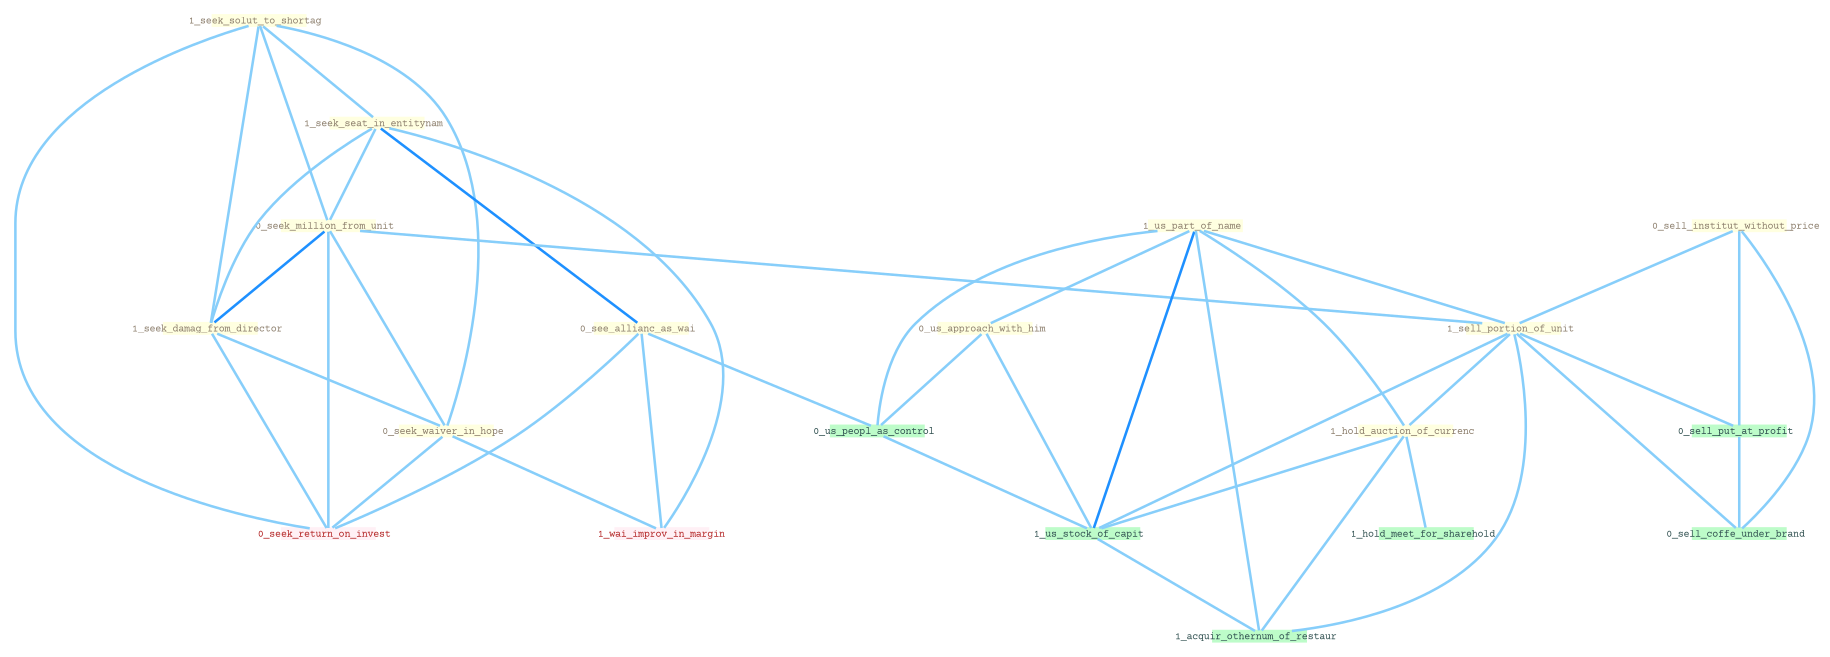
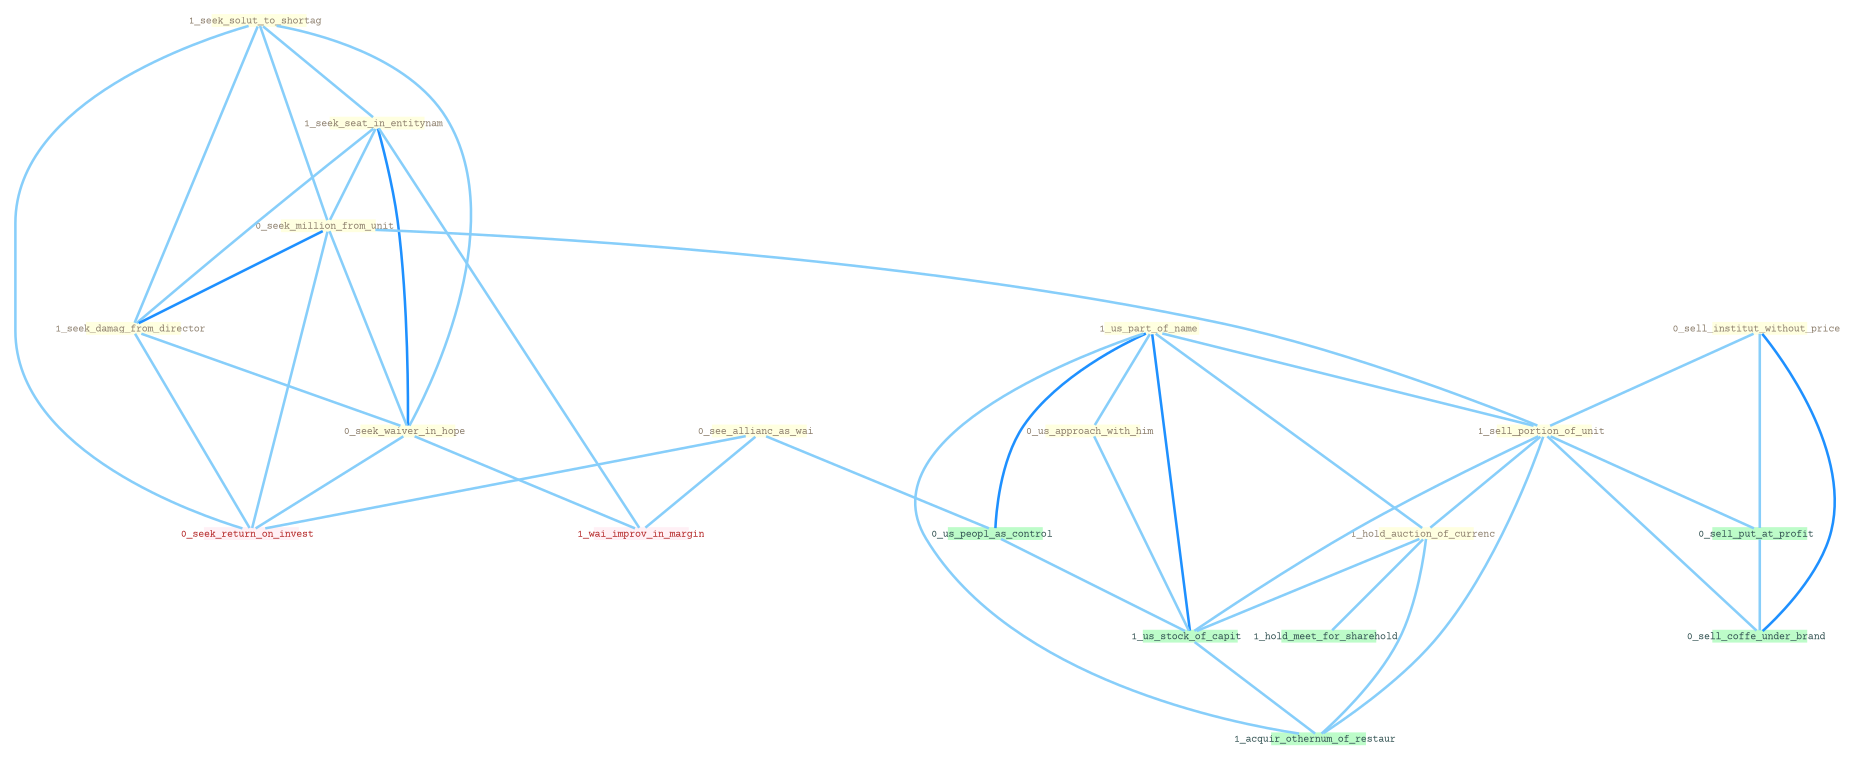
(509, 226) -> (403, 276)
(1003, 268) -> (1038, 407)
(931, 380) -> none
(1813, 382) -> (1833, 485)
